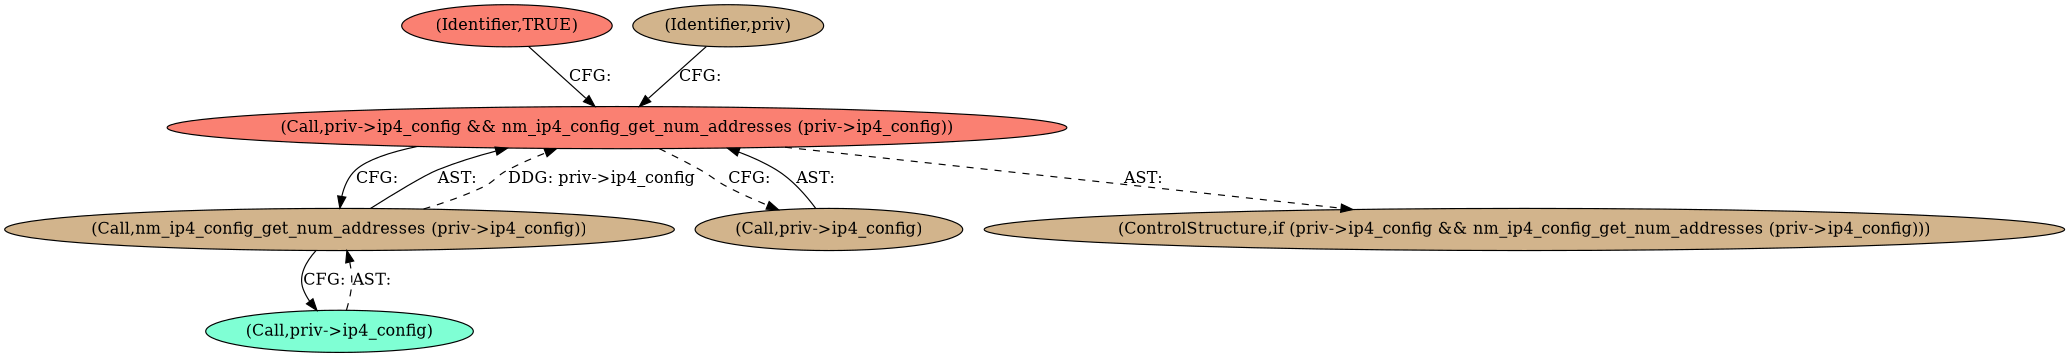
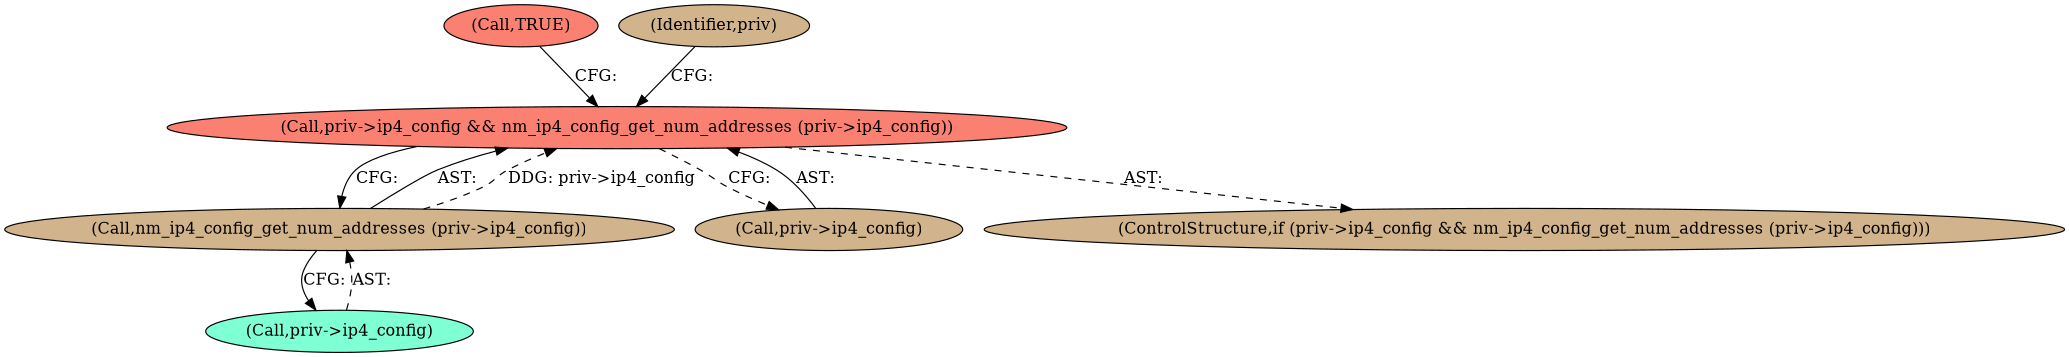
(507, 26) -> (521, 26)
